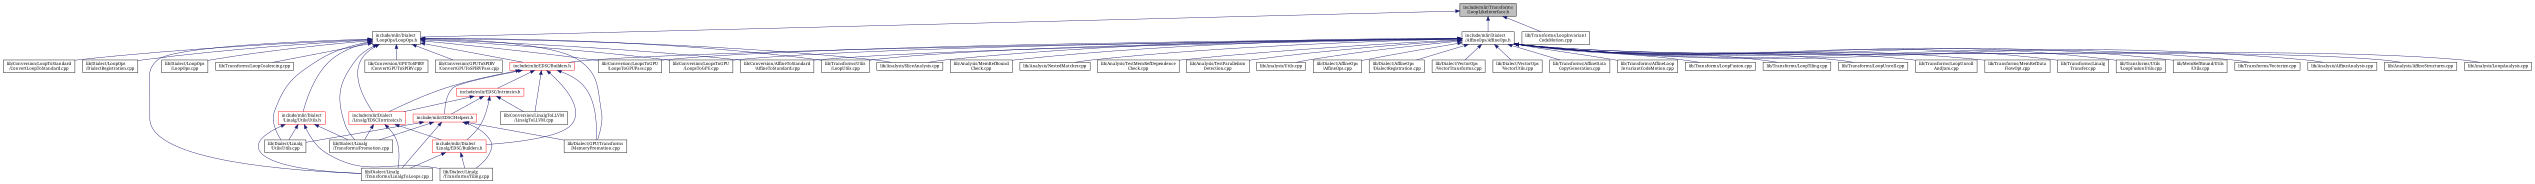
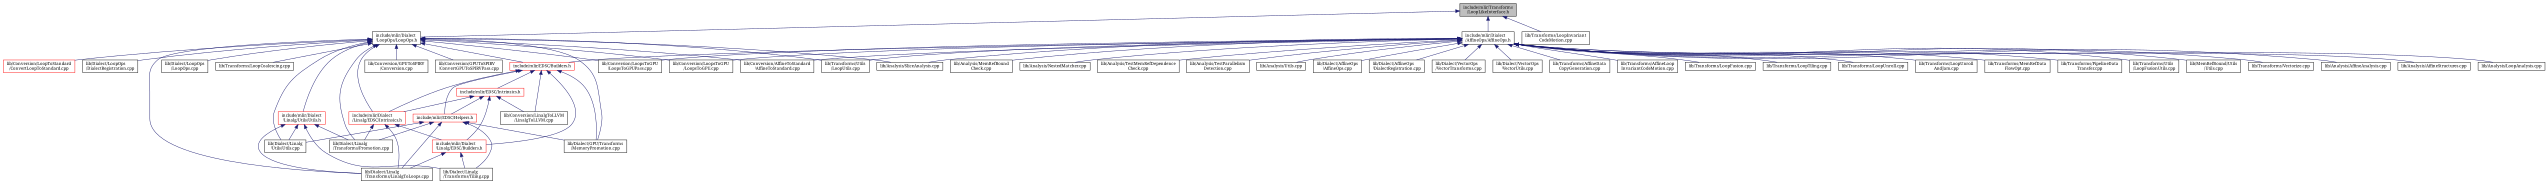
(39, 66) -> (39, 66)
(396, 66) -> (396, 66)
(2083, 66) -> (2090, 66)
